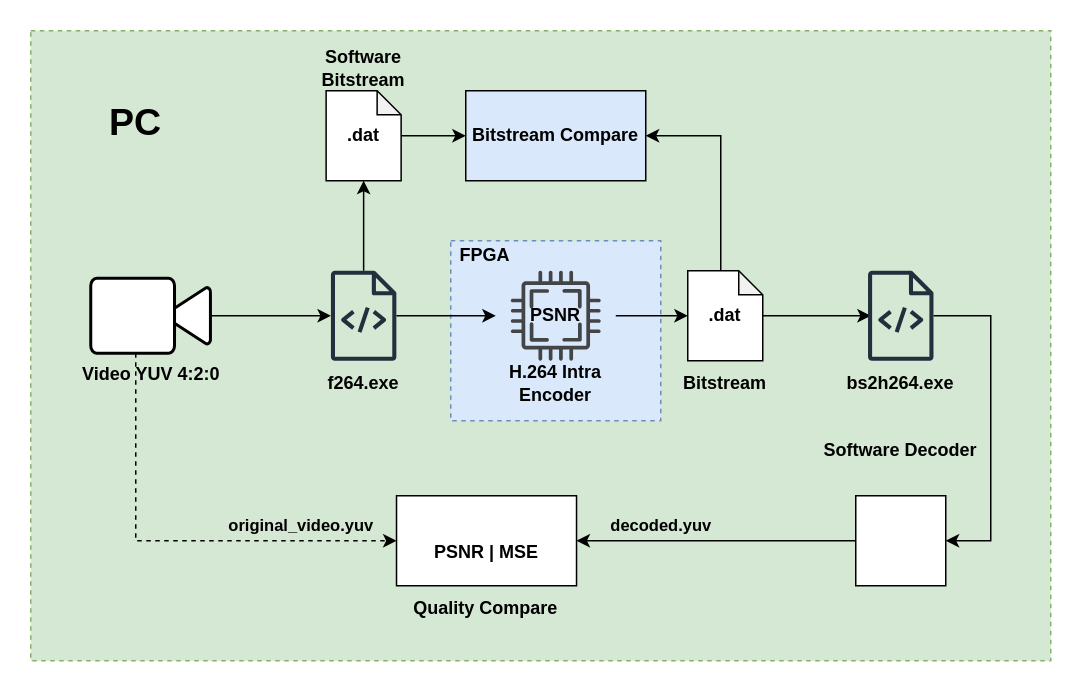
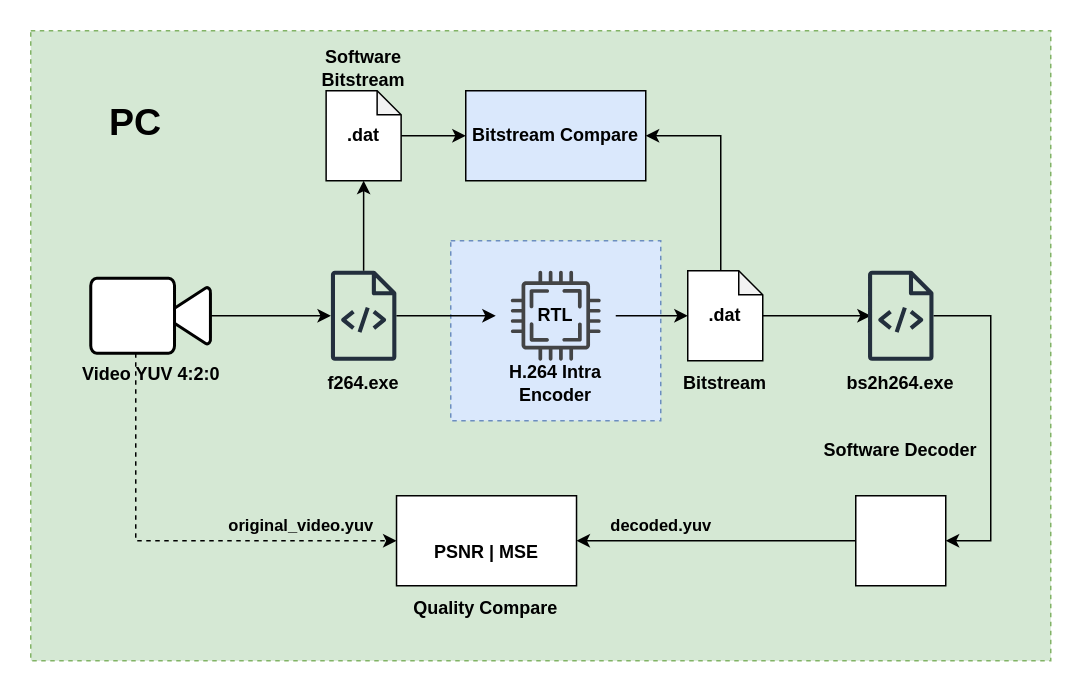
(485, 256) -> none
(556, 316) -> (556, 316)
